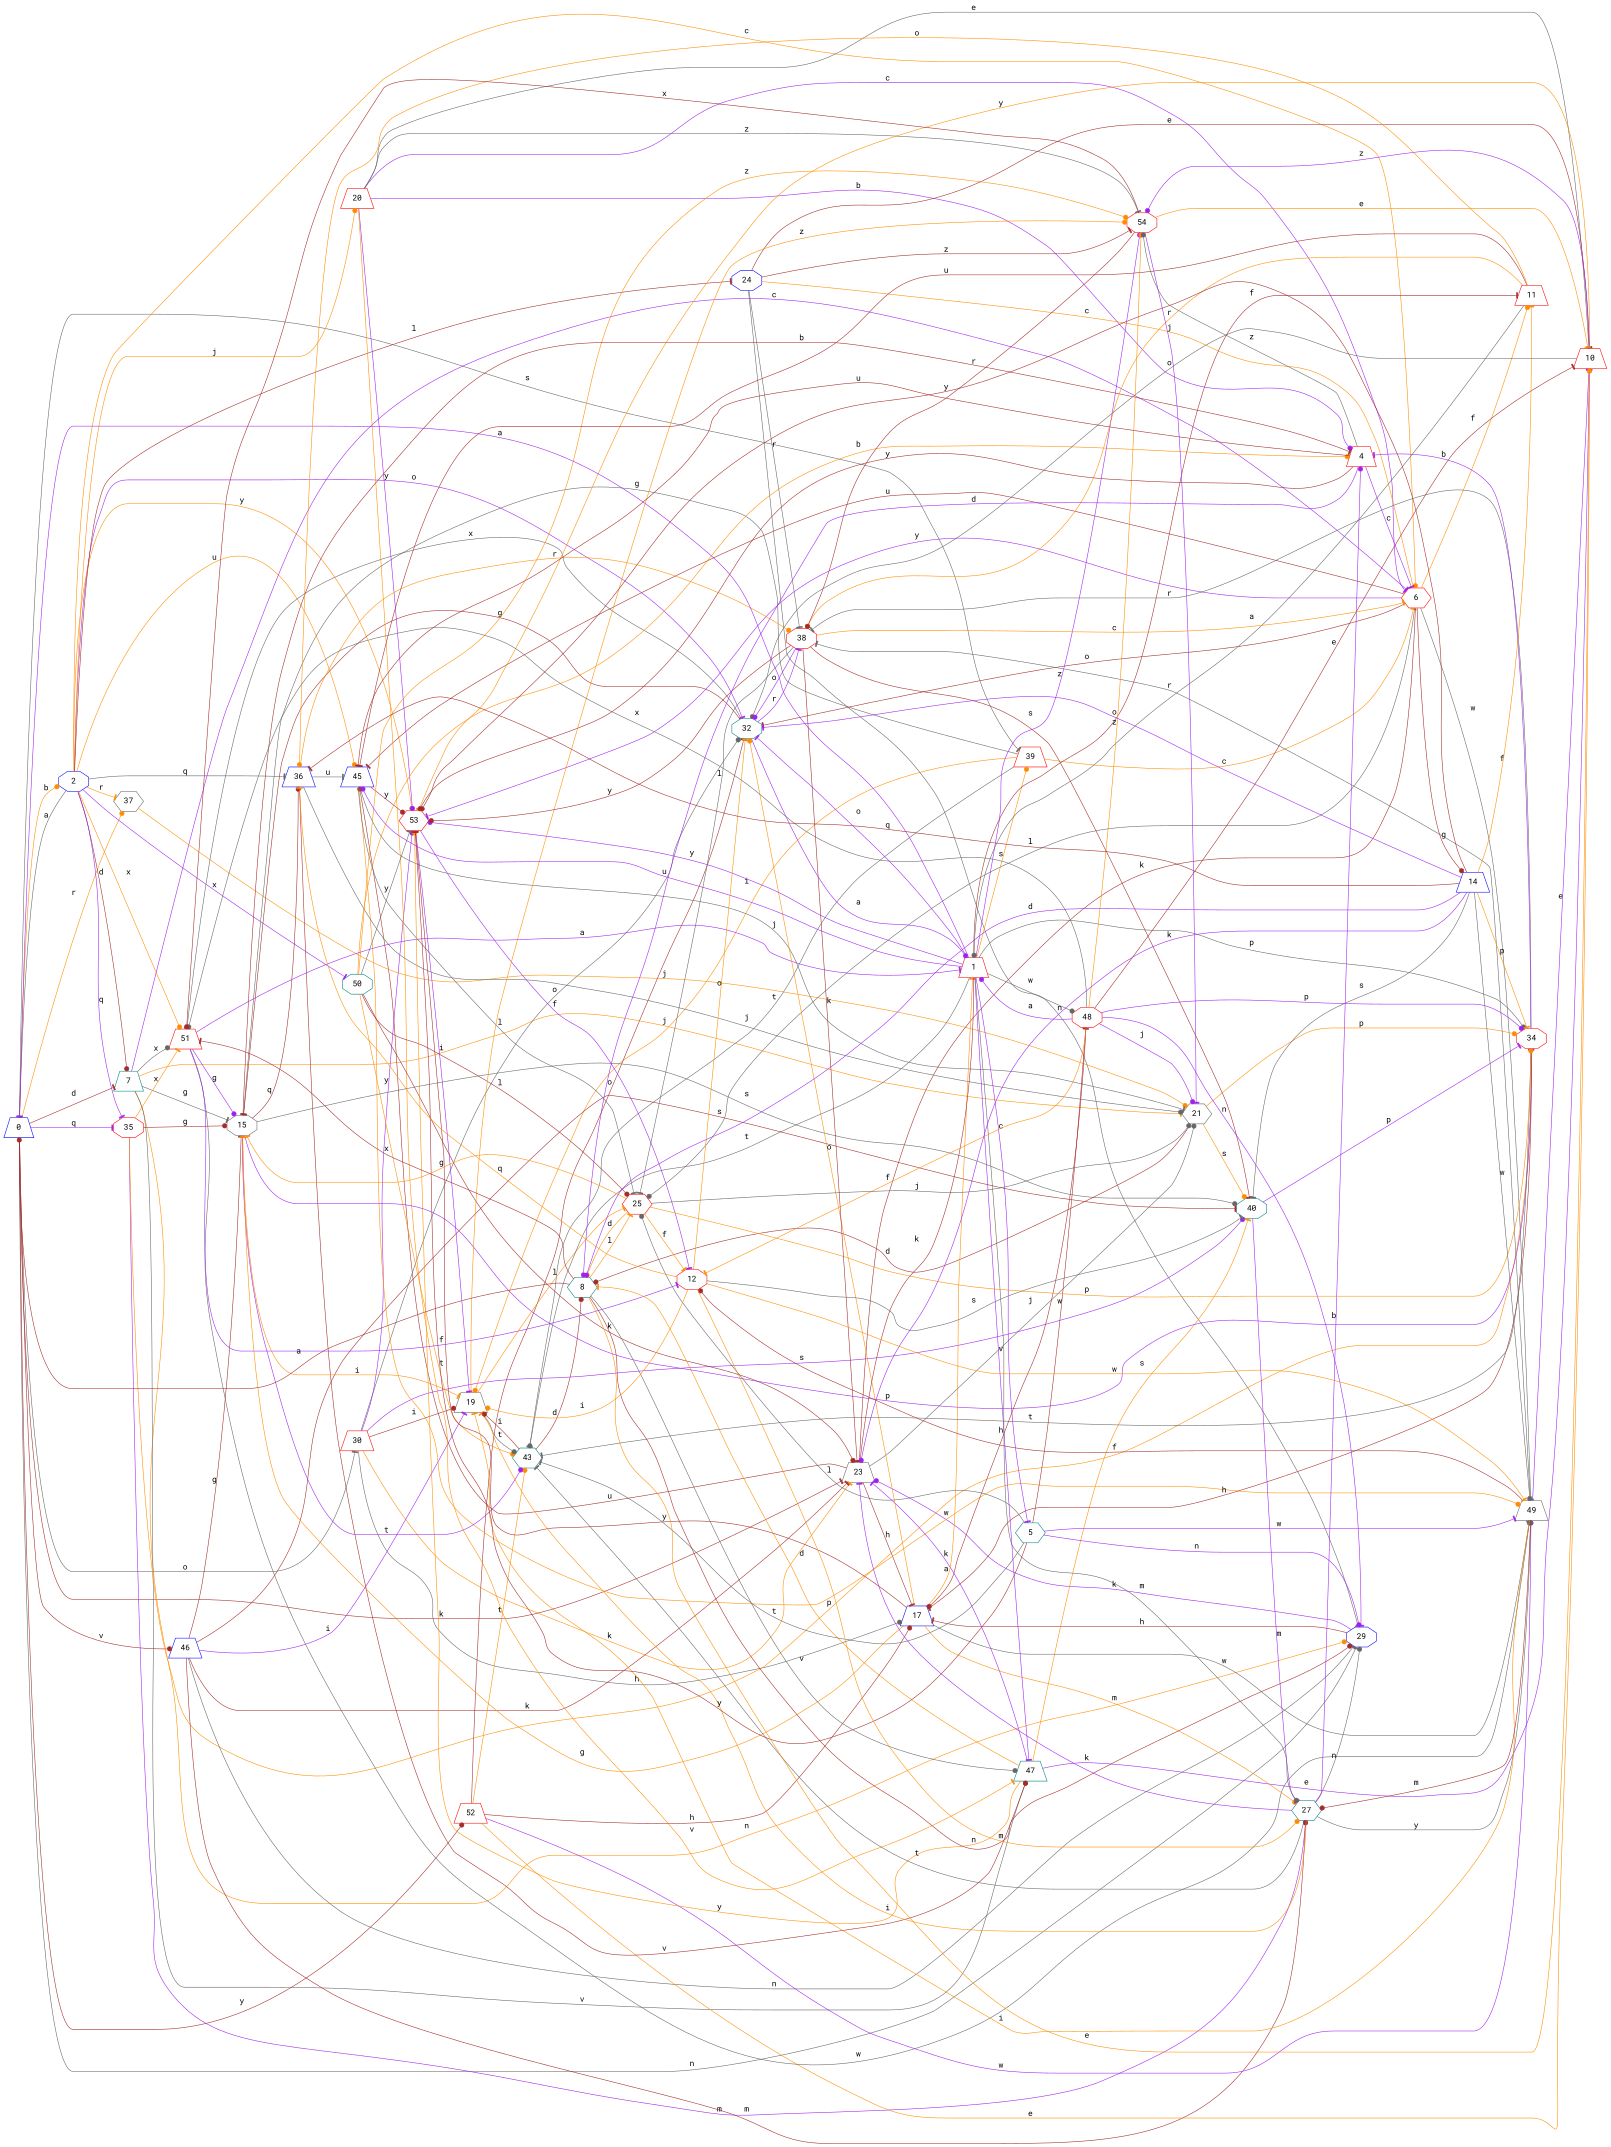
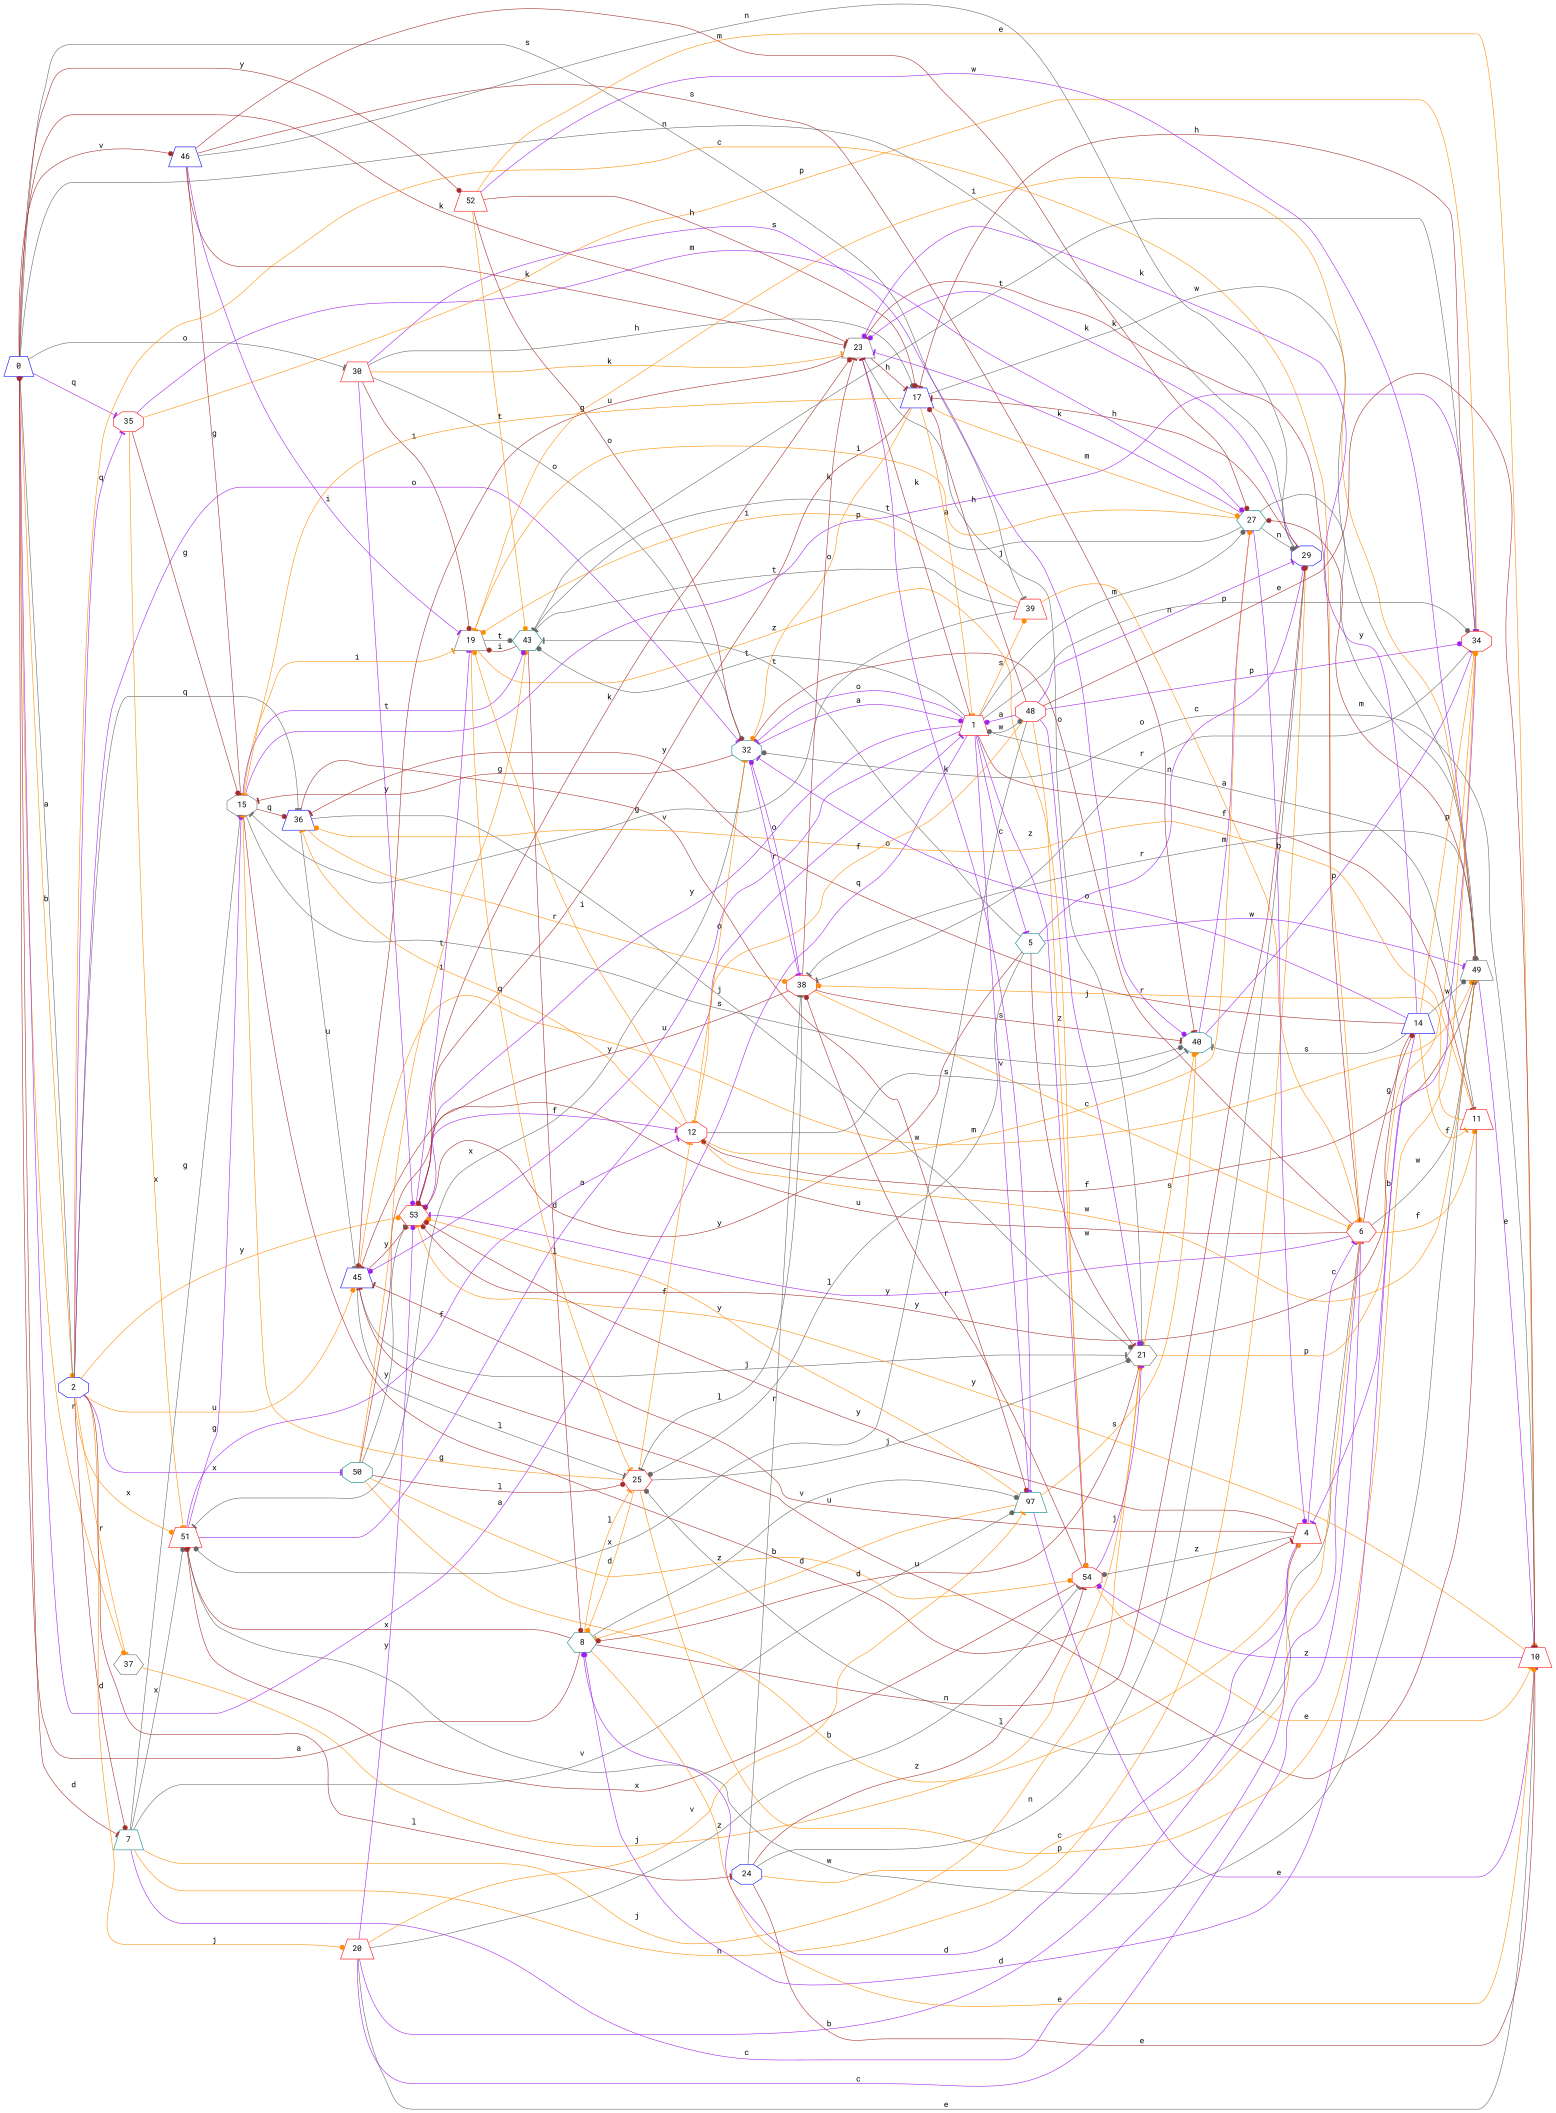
(1066, 1265) -> (1051, 1157)
(1030, 1771) -> (1030, 1502)
